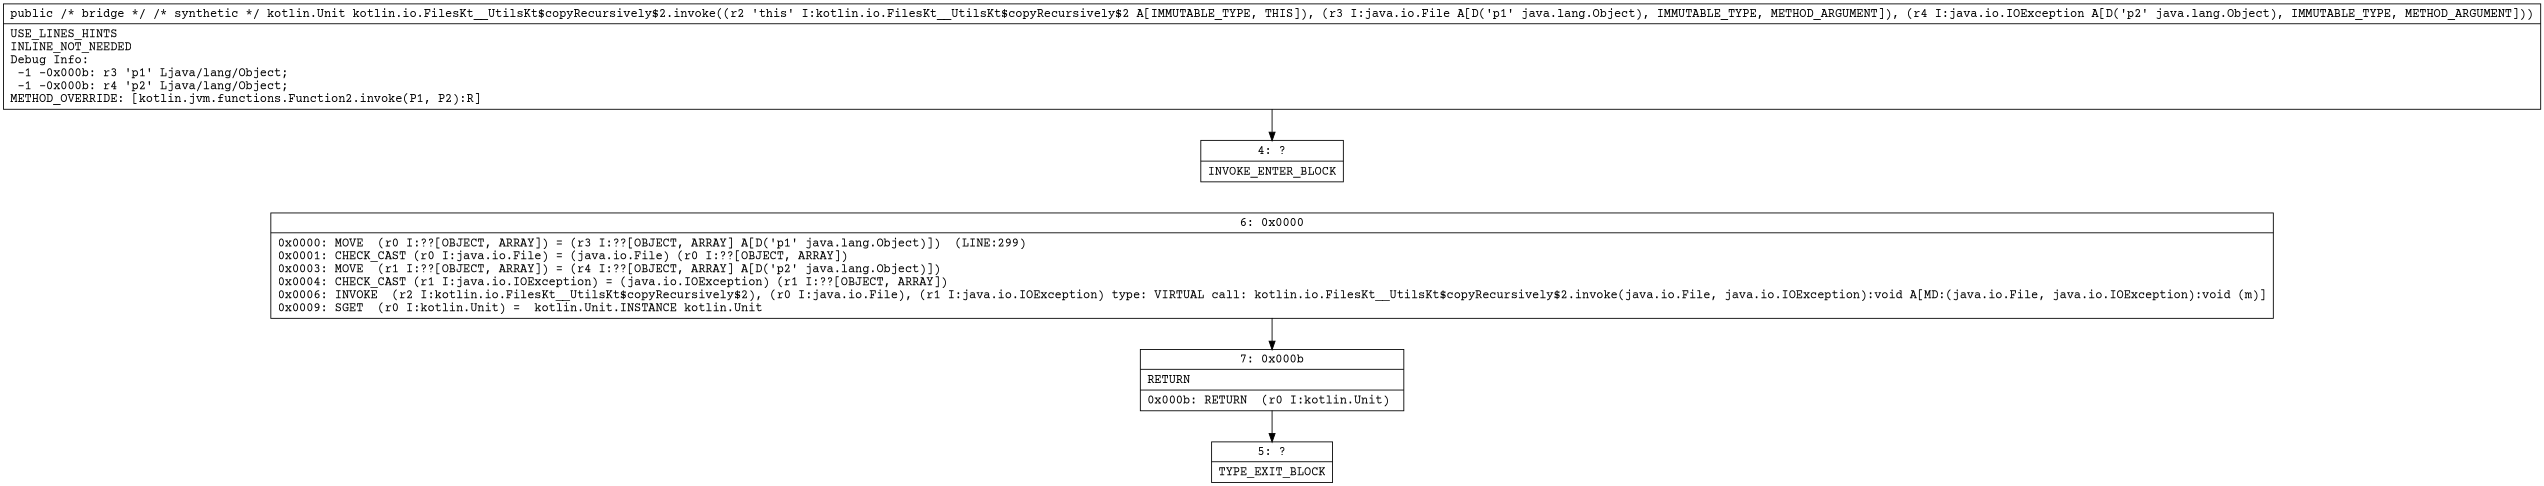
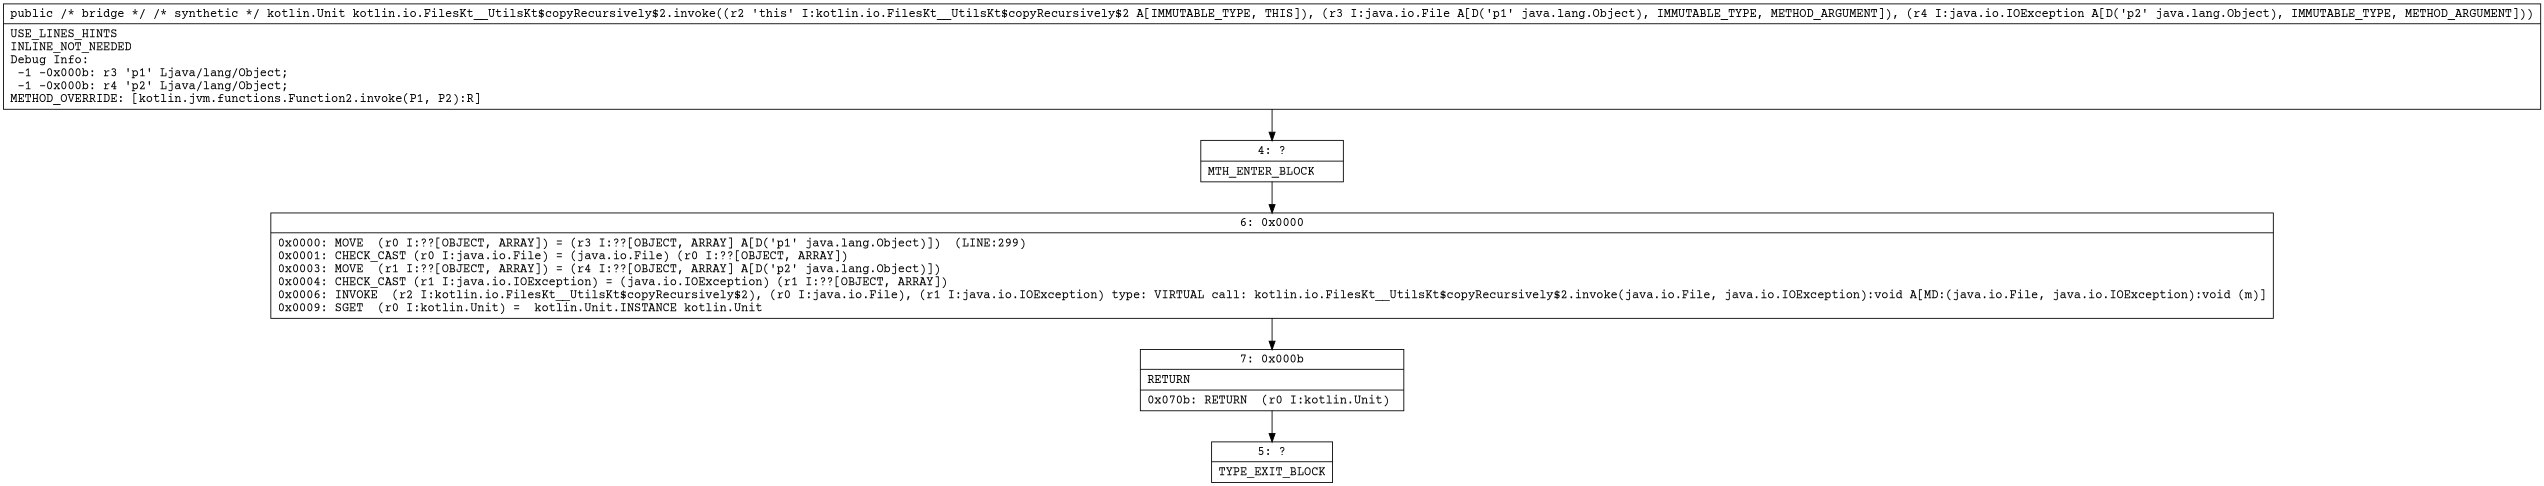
(1272, 171) -> (1261, 171)
none -> (1272, 193)
(1272, 400) -> (1272, 400)
